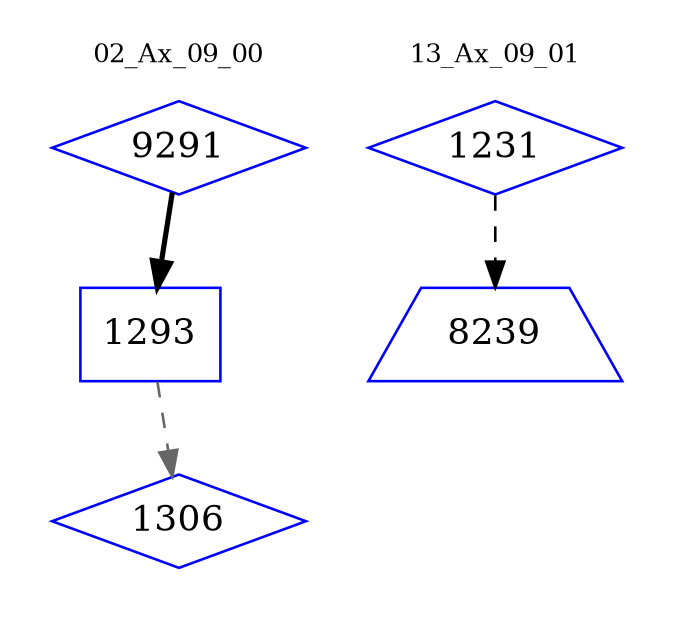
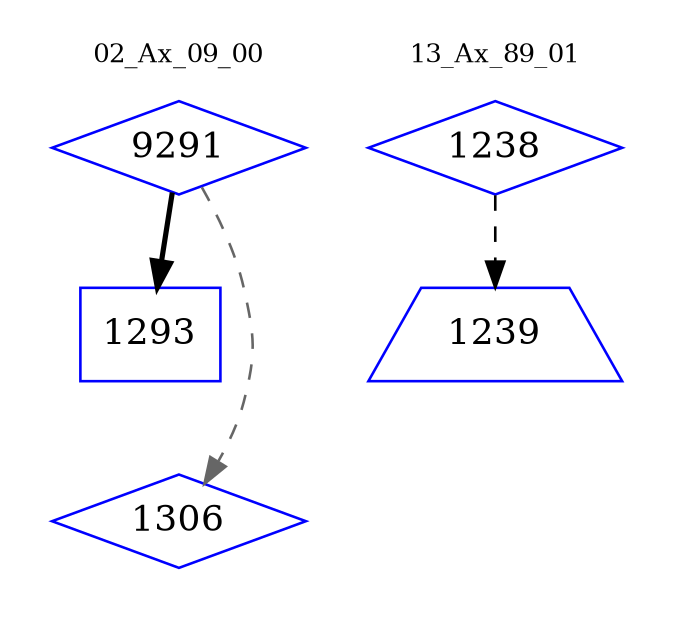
(495, 56) -> (495, 56)
(495, 148) -> (495, 148)
(495, 335) -> (495, 335)
(163, 417) -> (251, 323)
